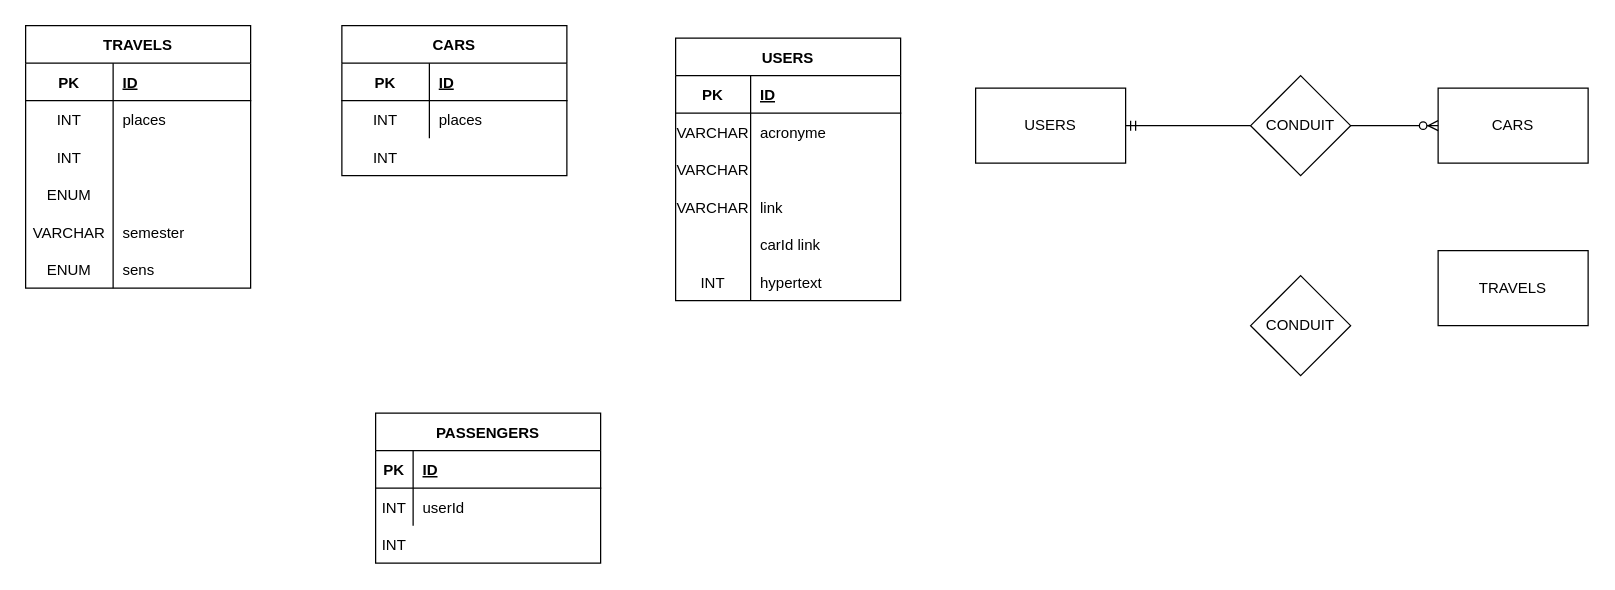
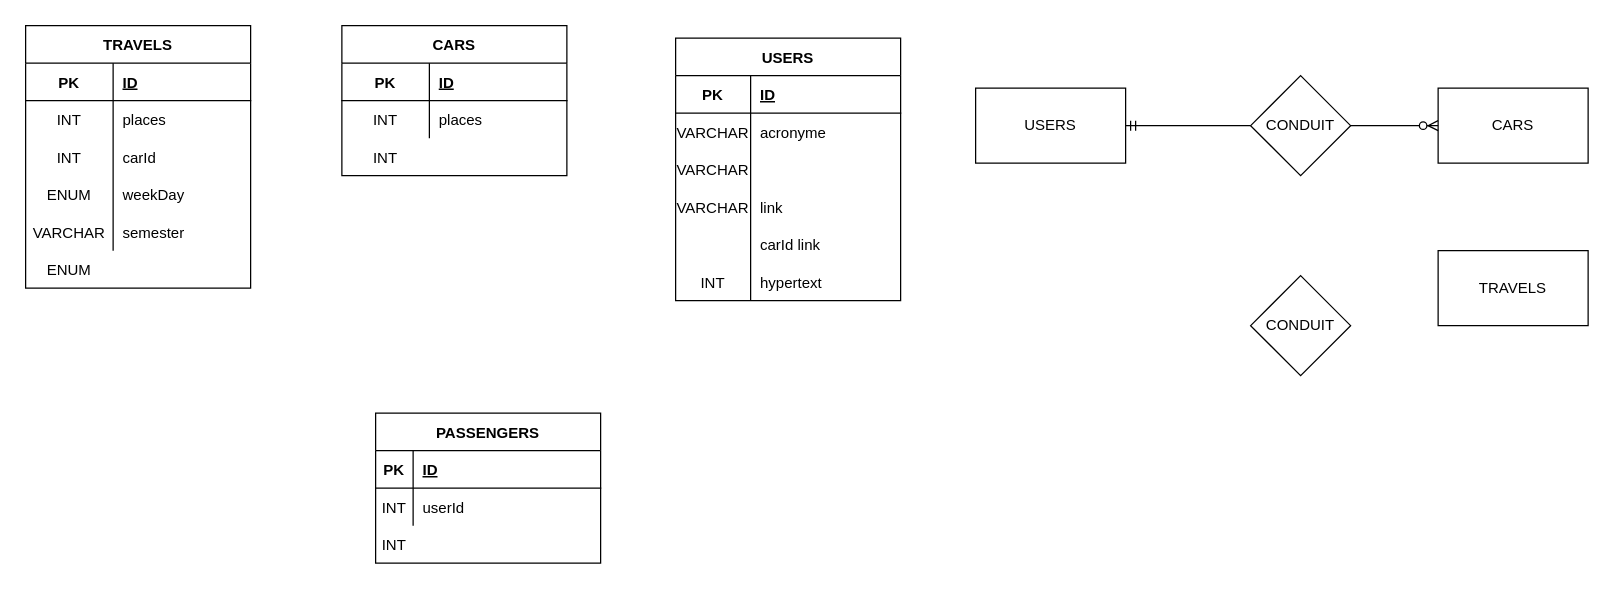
none -> (182, 157)
none -> (182, 194)
(182, 269) -> none
